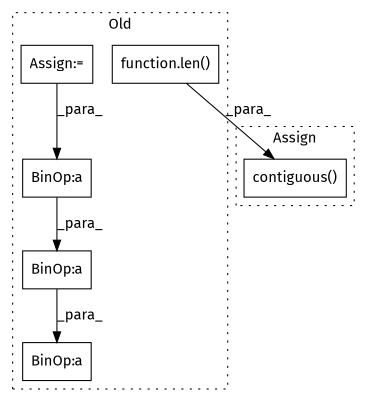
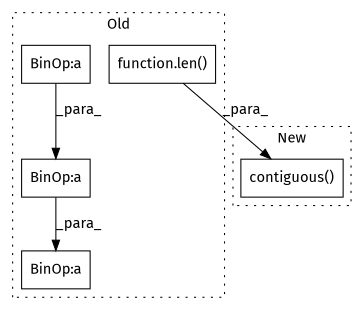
(57, 64) -> none
(295, 139) -> (292, 139)
